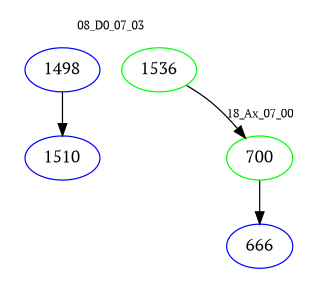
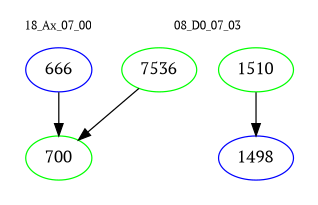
(159, 70) -> (159, 70)
(62, 108) -> (256, 108)
(62, 158) -> (256, 70)
(260, 196) -> (59, 108)
